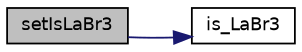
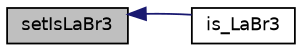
(151, 38) -> (169, 14)
